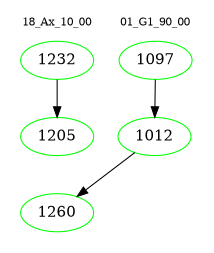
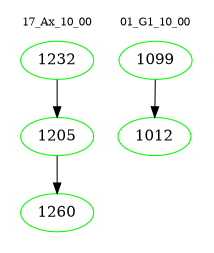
(57, 23) -> (57, 23)
(156, 23) -> (156, 23)
(156, 60) -> (156, 60)
(110, 171) -> (57, 169)
